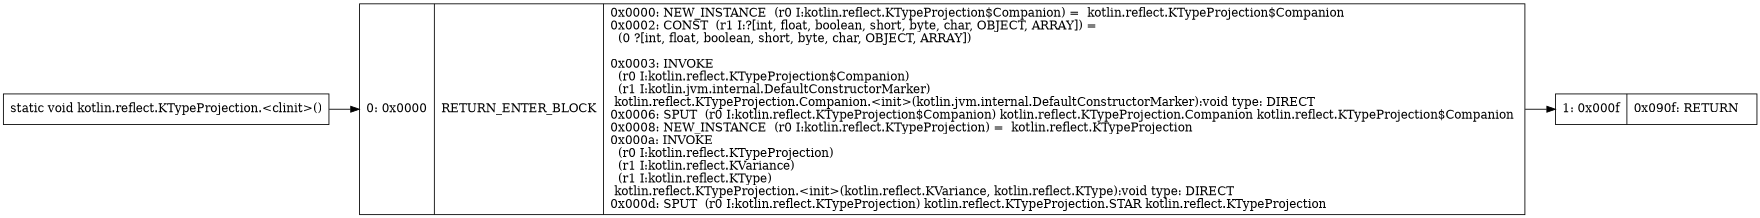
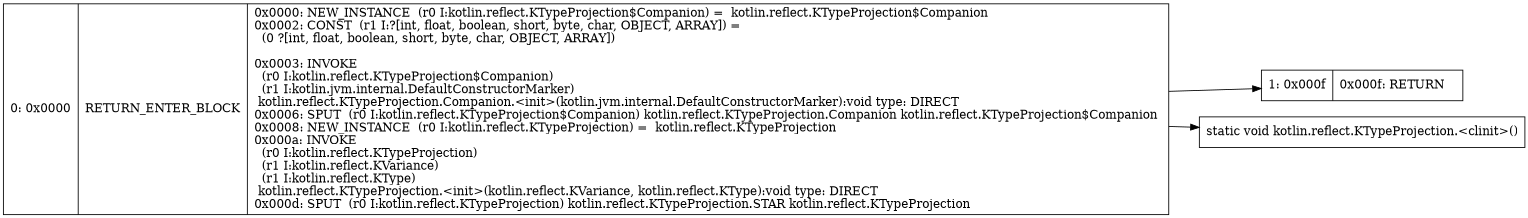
(340, 109) -> (1180, 127)
(1692, 109) -> (1398, 85)
